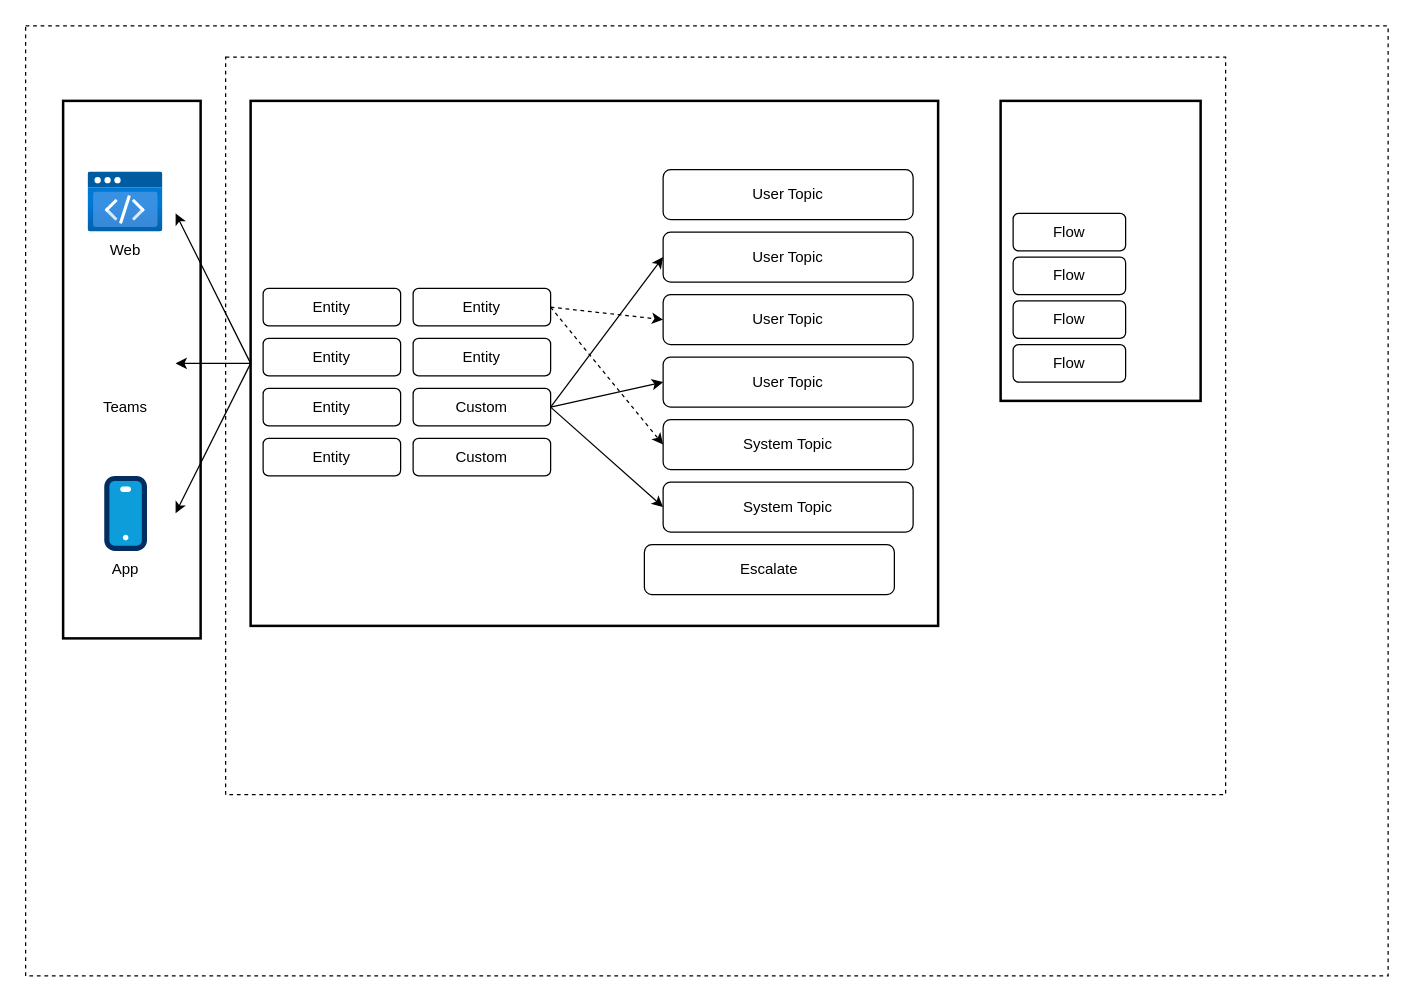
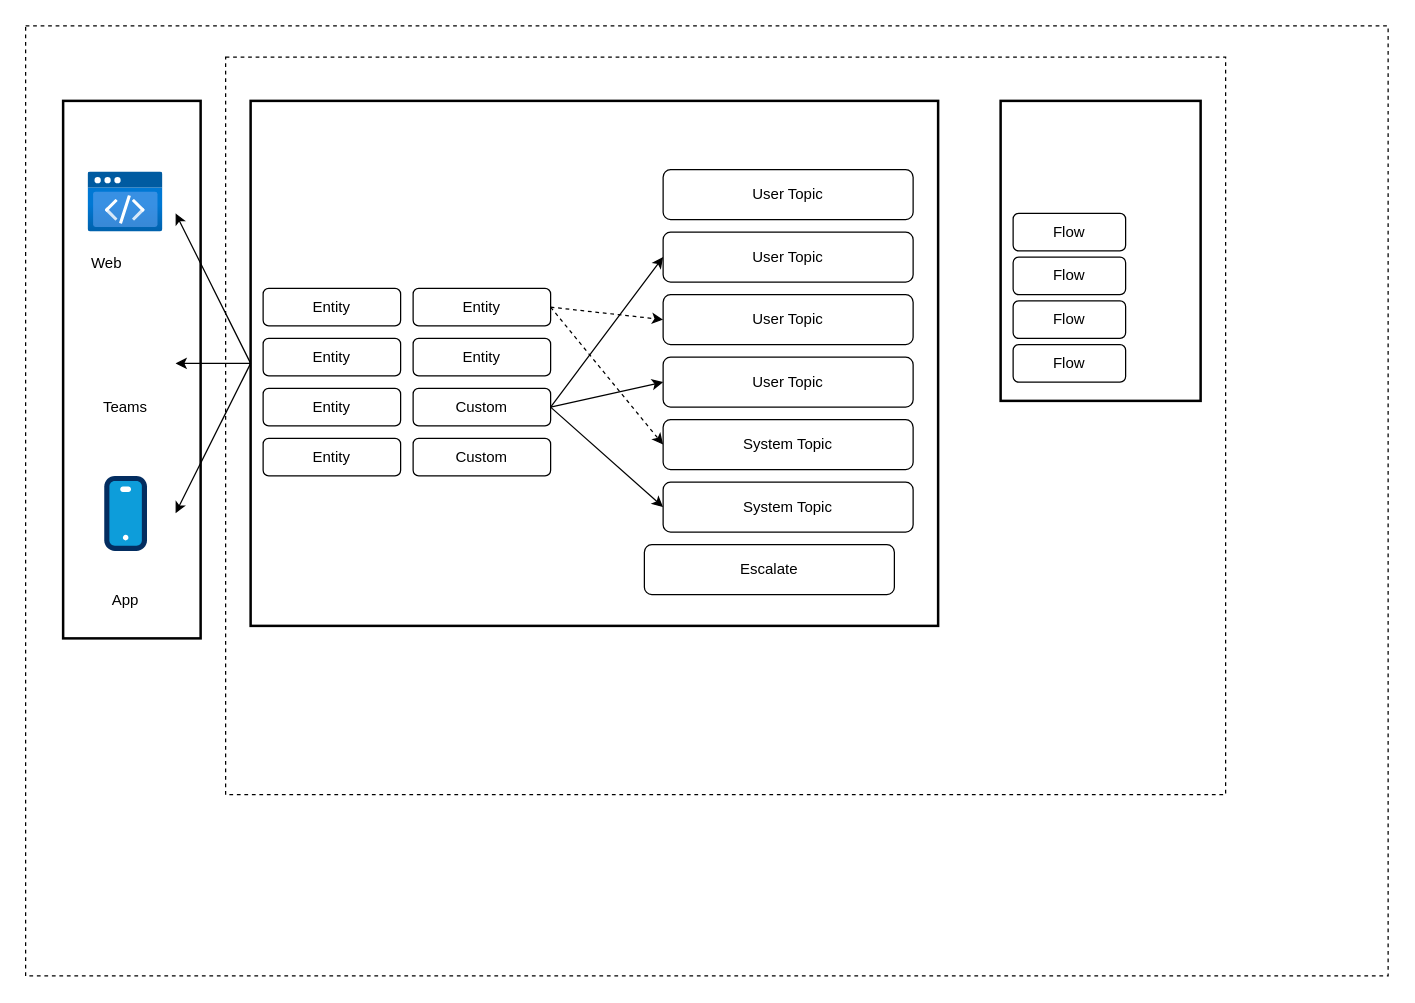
(126, 251) -> (107, 263)
(126, 569) -> (126, 601)
